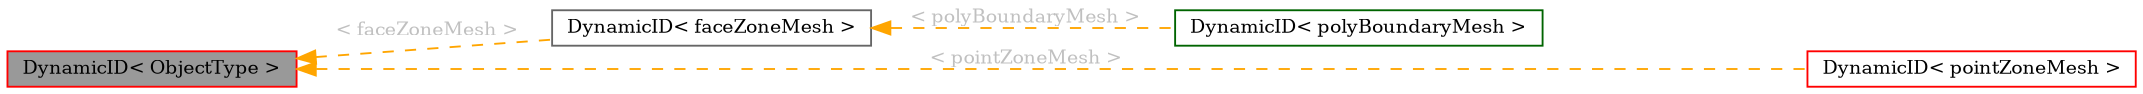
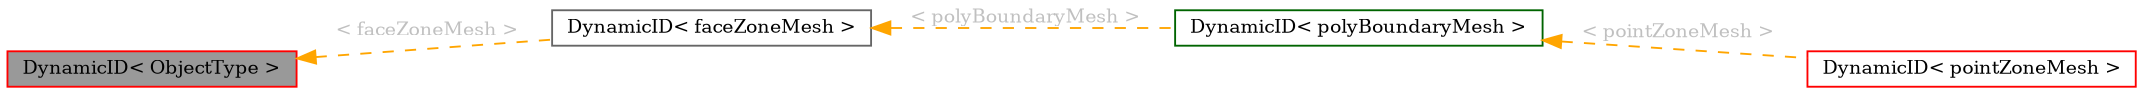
(1061, 69) -> (1684, 50)
